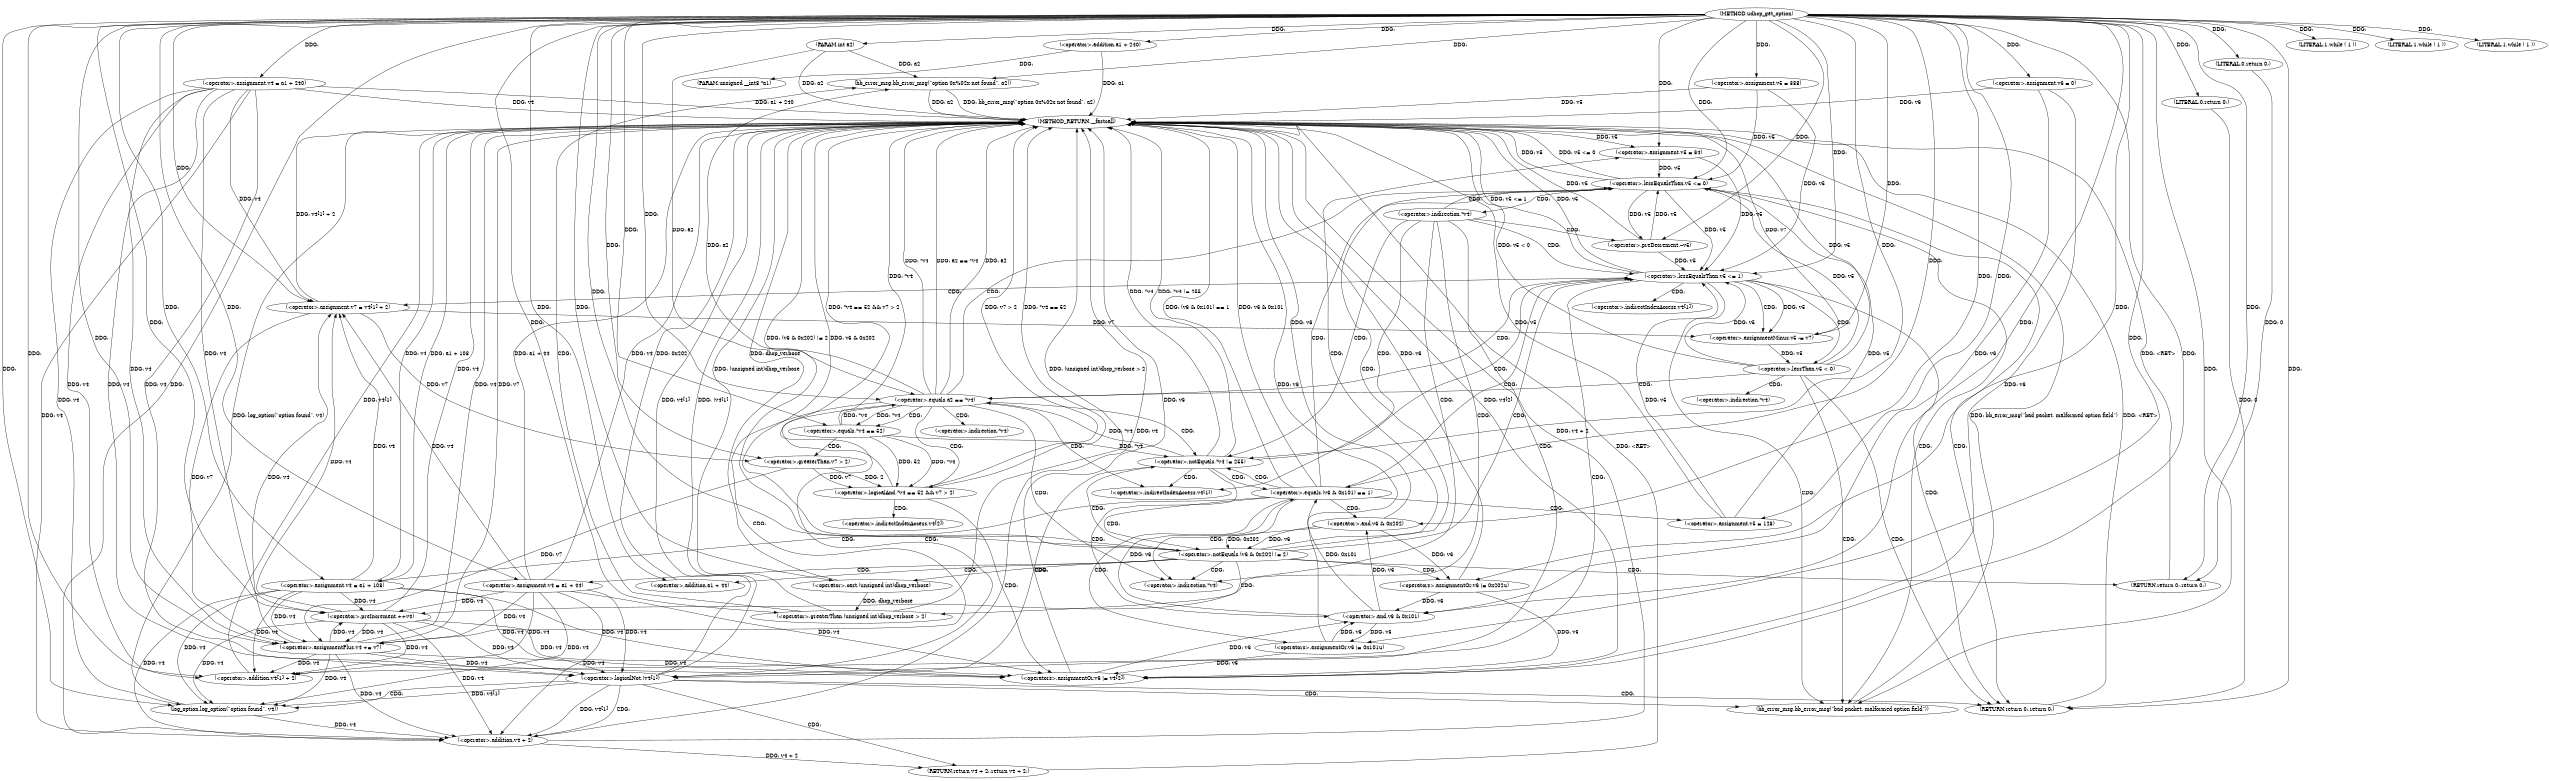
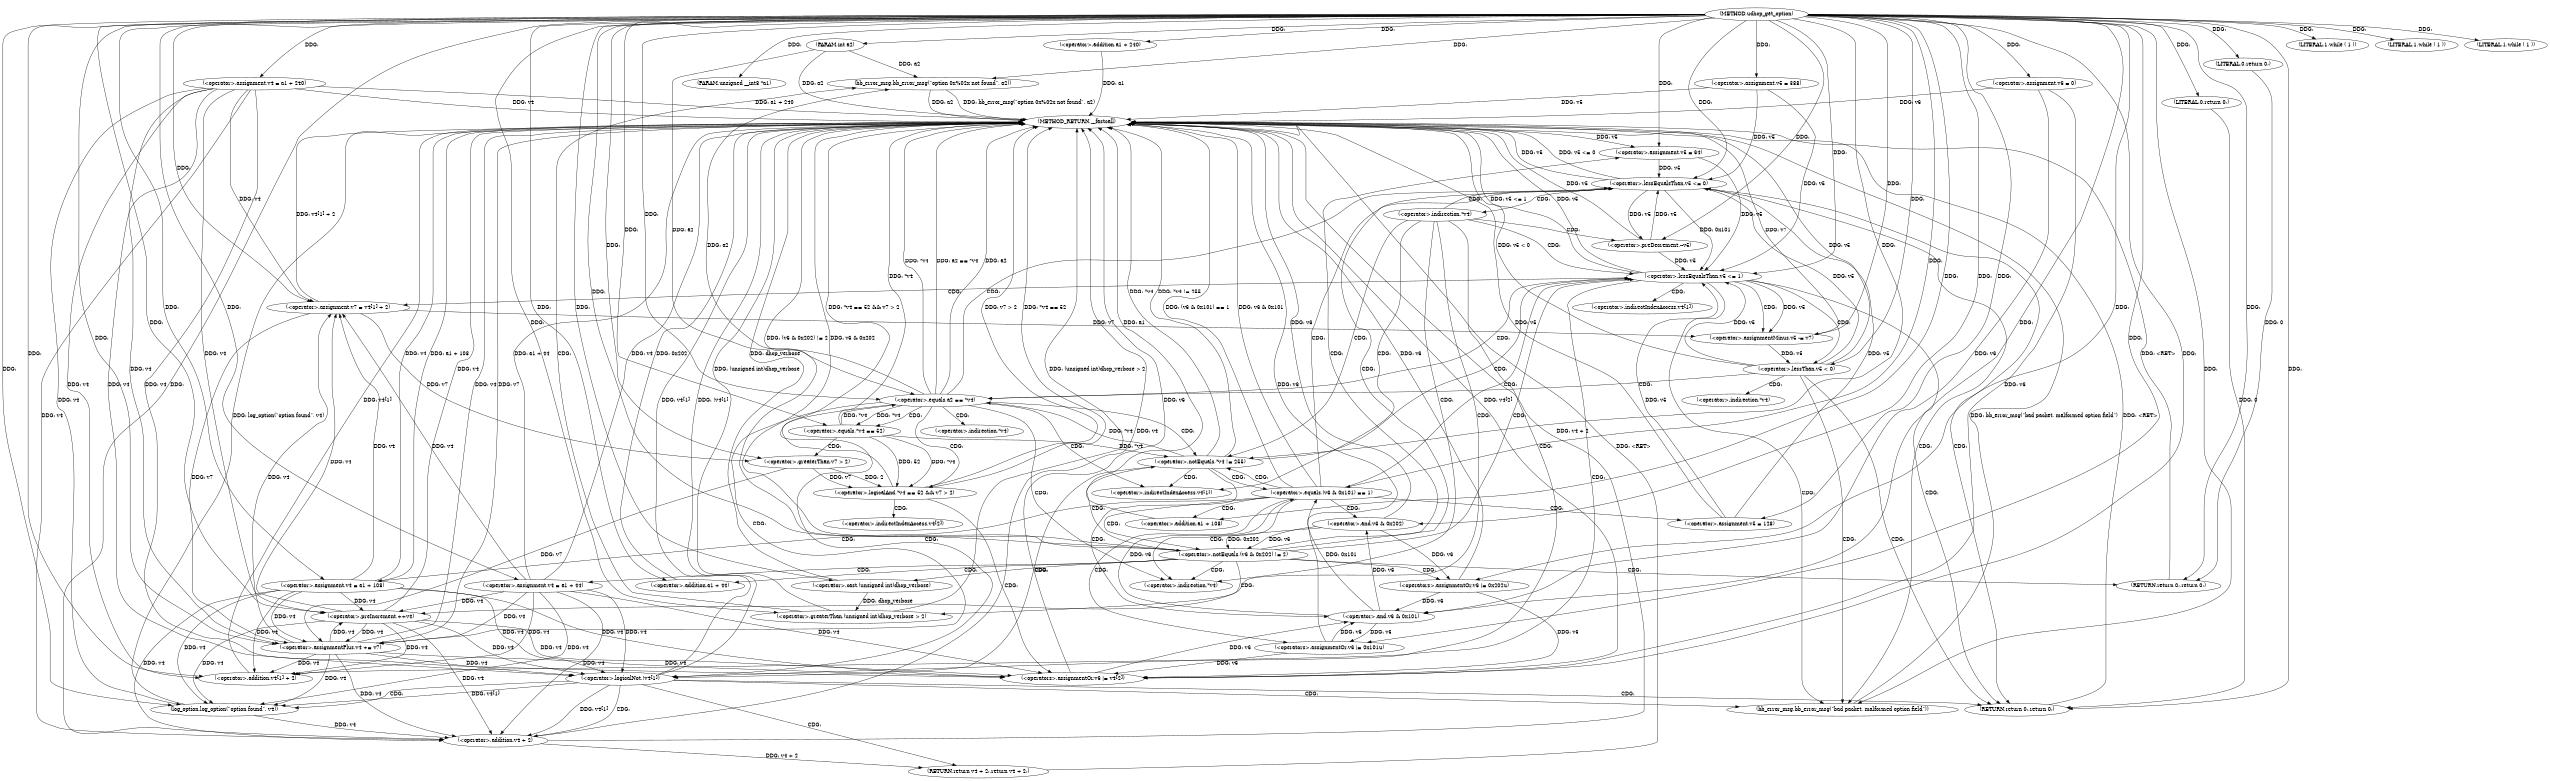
(923, 71) -> (1217, 21)
none -> (1913, 161)
(1715, 230) -> (1715, 230)
none -> (1182, 524)
